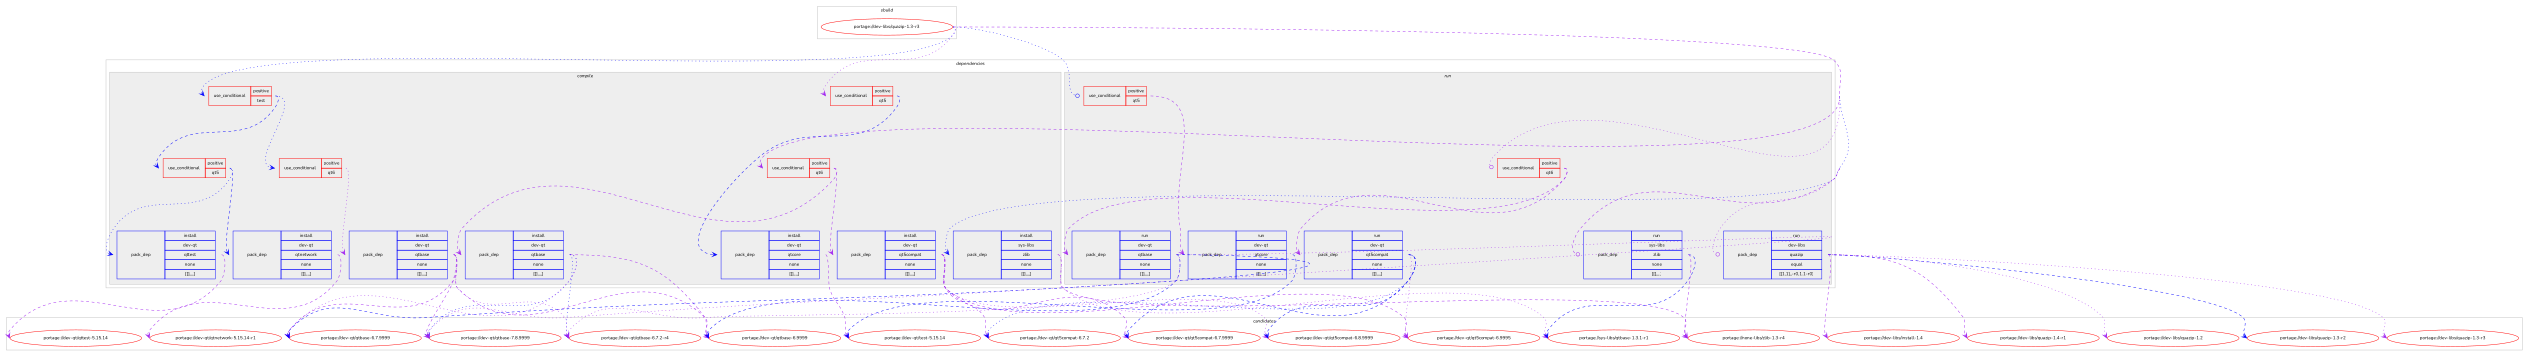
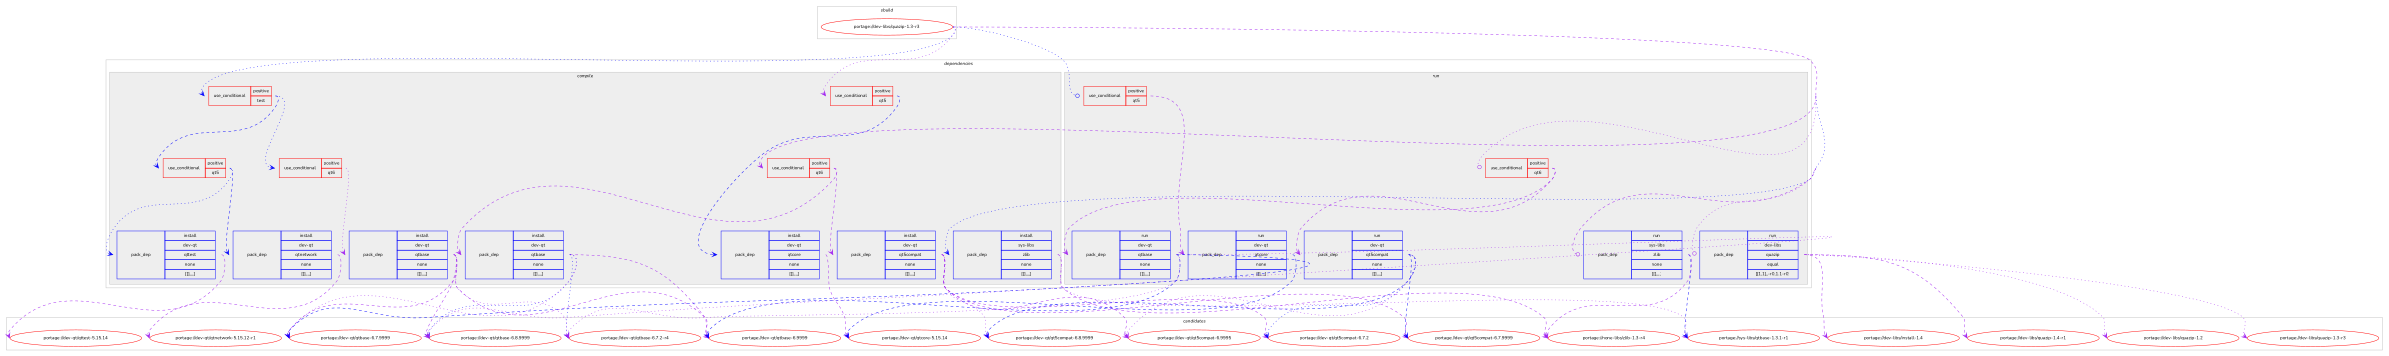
(216, 338) -> (216, 338)
(495, 338) -> (495, 338)
(915, 338) -> (915, 338)
(2313, 338) -> none
